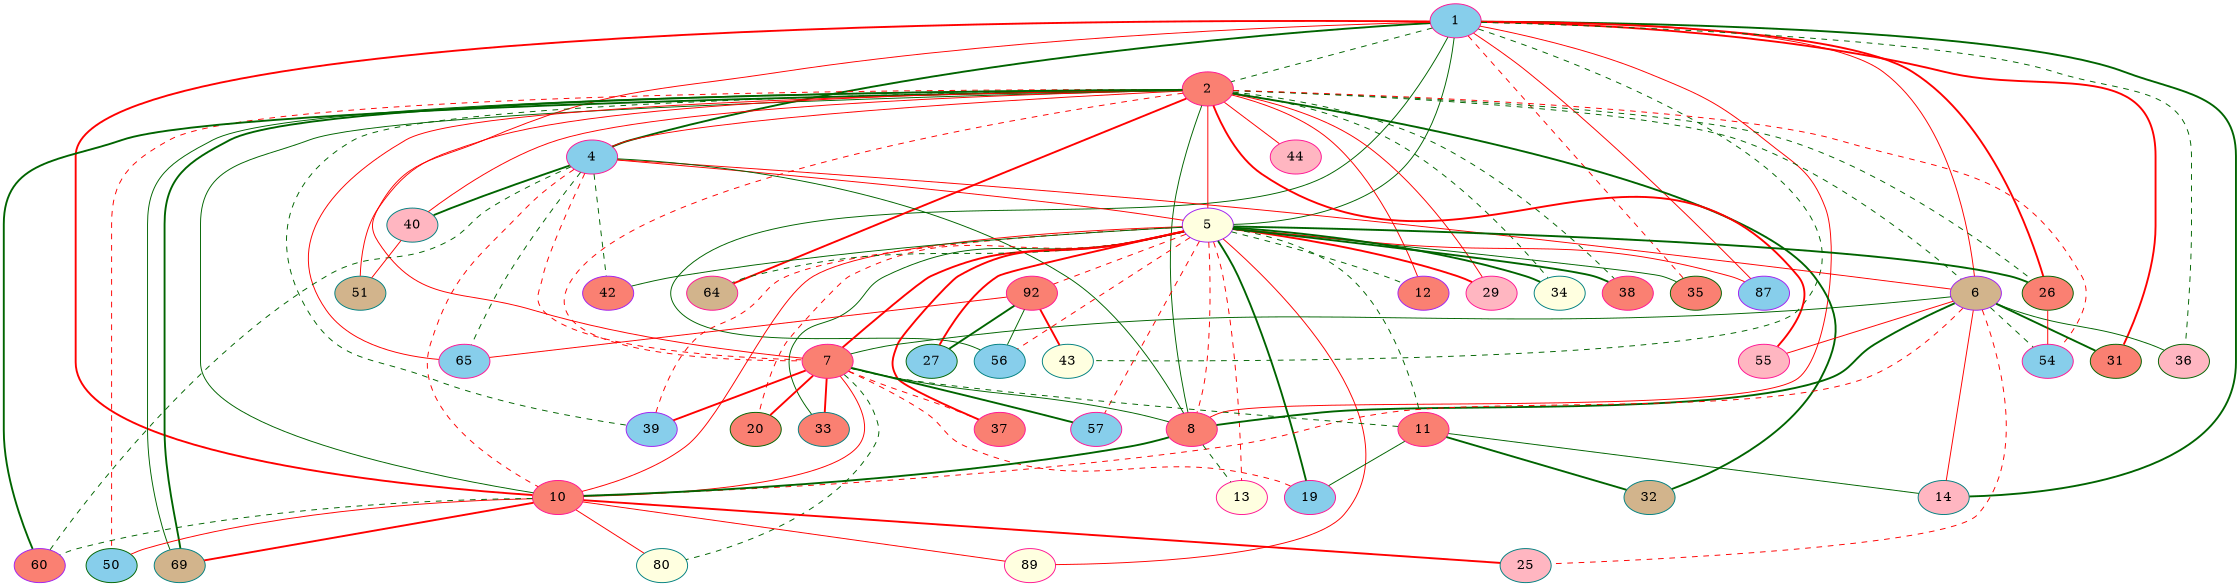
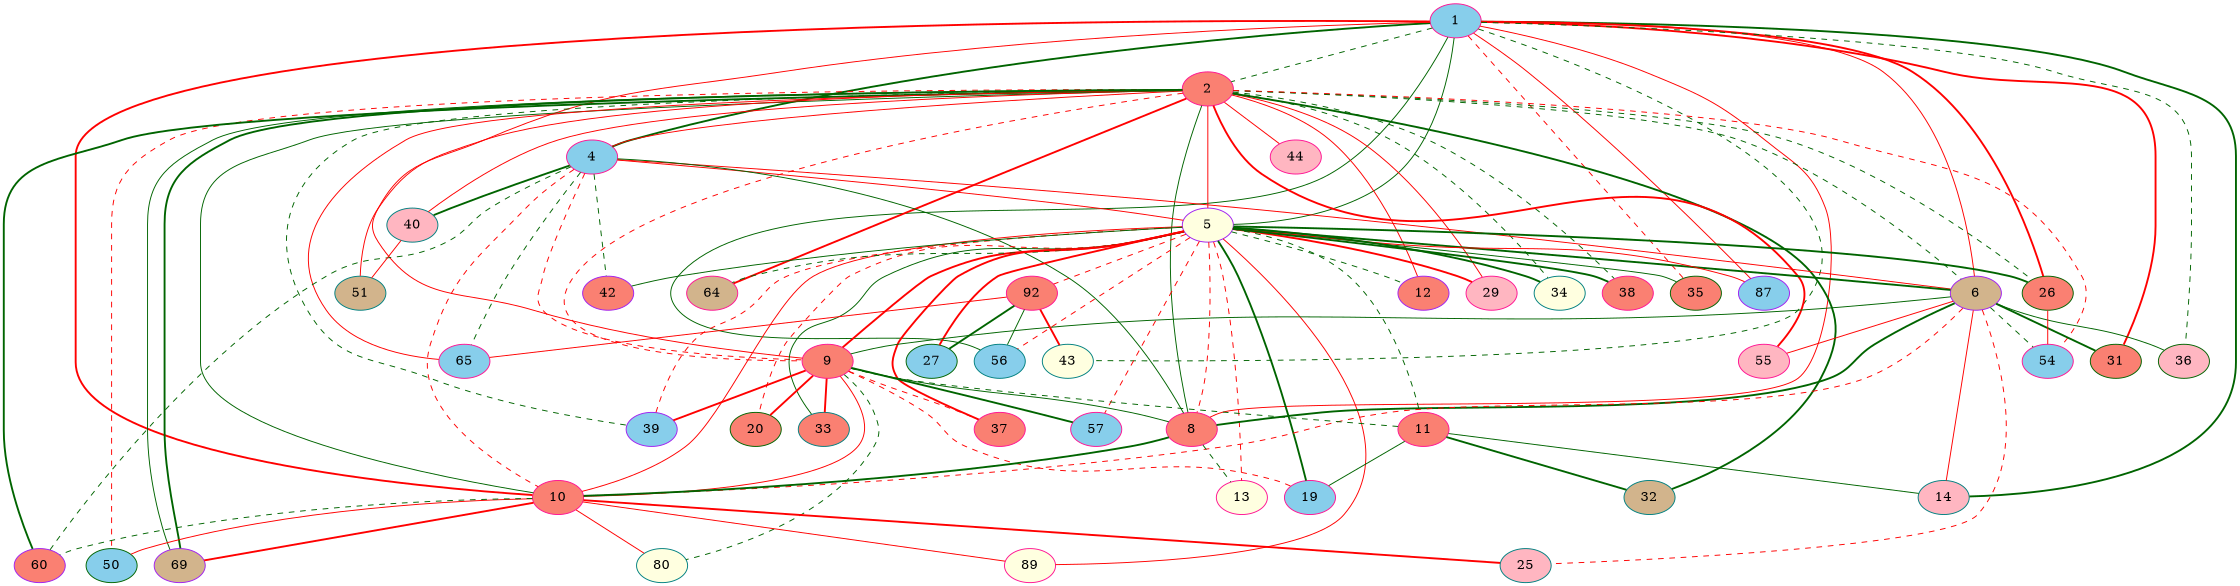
none -> (1574, 257)
(828, 361) -> (828, 361)
(180, 566) -> (180, 566)
